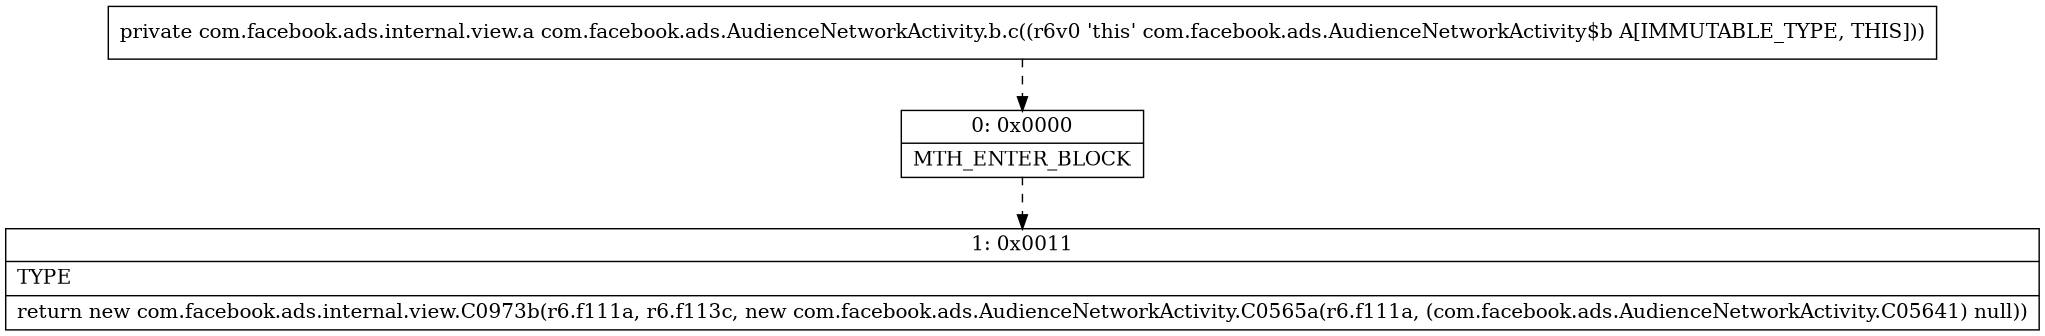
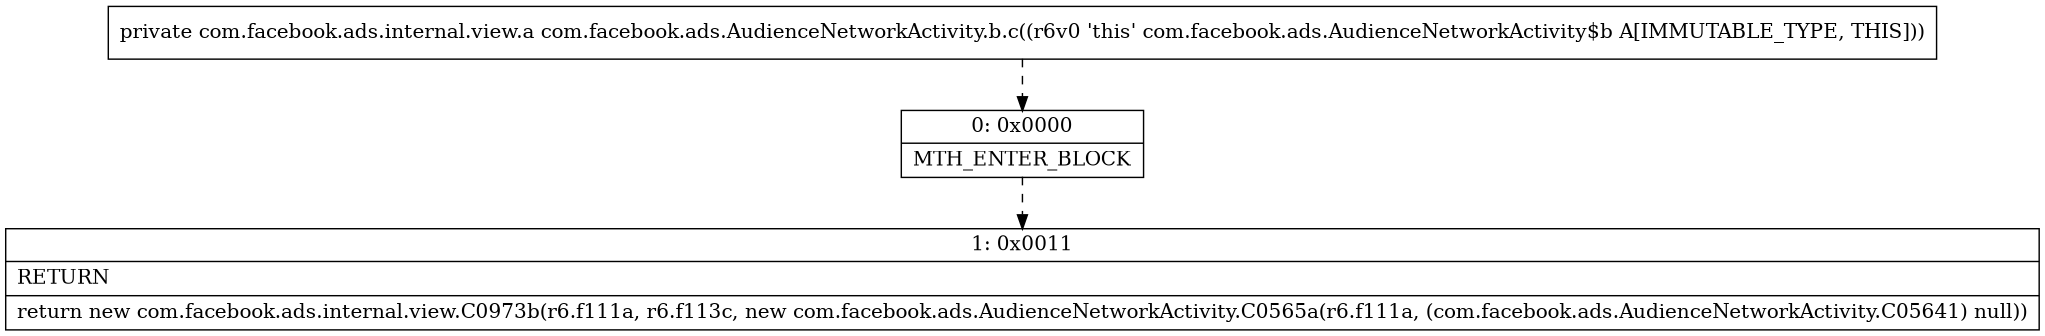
(45, 278) -> (63, 278)
